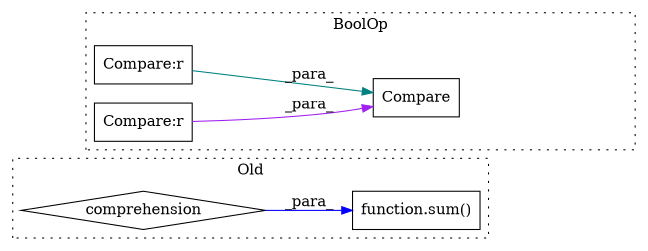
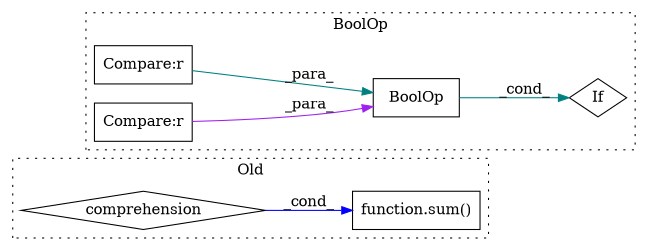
(416, 98) -> (416, 98)
none -> (598, 98)
(309, 202) -> (309, 202)
